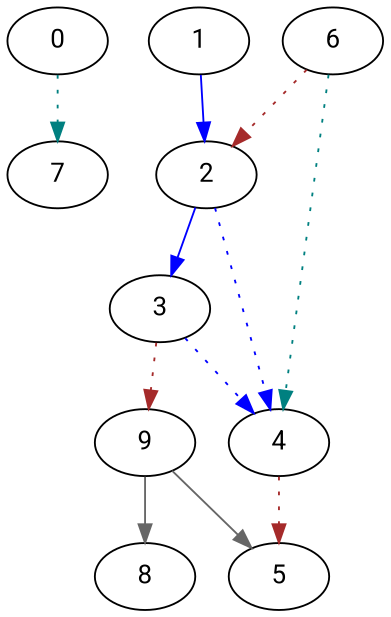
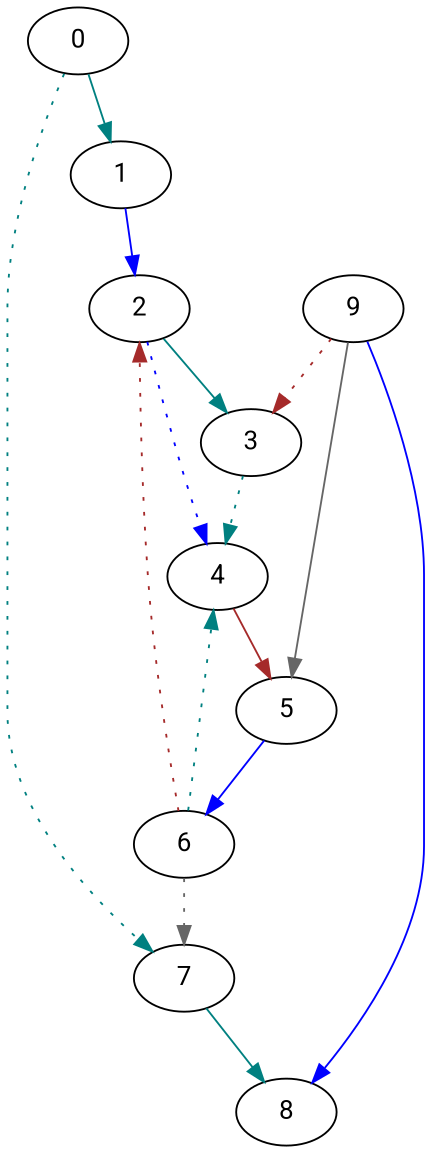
none -> (97, 99)
(187, 232) -> (189, 369)
(154, 367) -> (308, 368)
(213, 369) -> (237, 501)
(145, 500) -> (424, 713)
(279, 500) -> (248, 635)
none -> (241, 770)
none -> (184, 902)
none -> (229, 1038)
